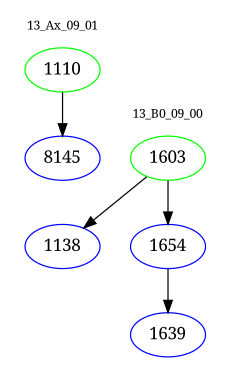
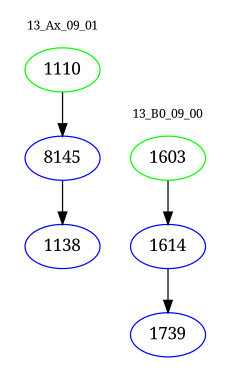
(128, 192) -> (63, 196)
(168, 247) -> (168, 247)
(168, 335) -> (168, 335)
